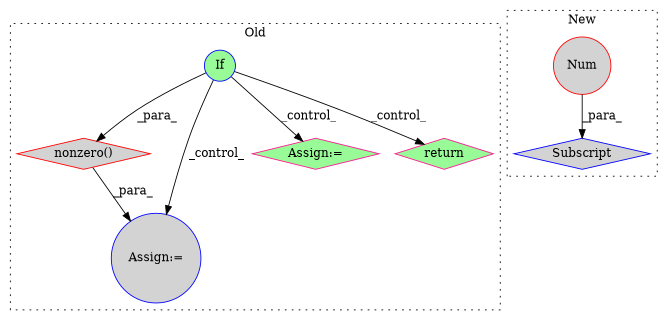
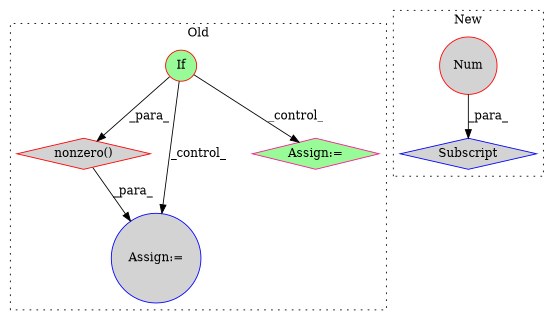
(220, 66) -> (181, 66)
(444, 154) -> none
